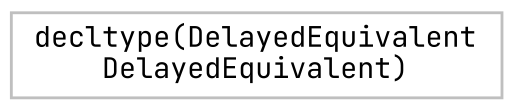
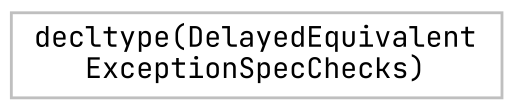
(257, 55) -> (257, 55)
